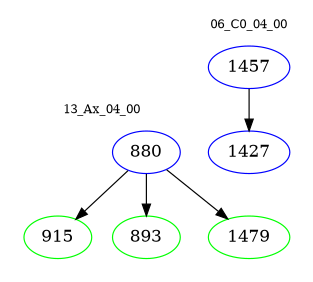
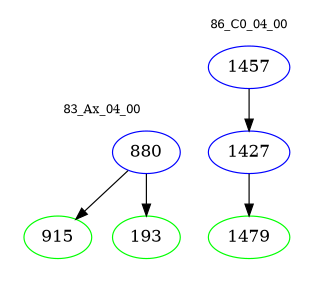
(249, 25) -> (249, 25)
(102, 110) -> (102, 110)
(182, 182) -> (249, 189)
(146, 237) -> (146, 237)
